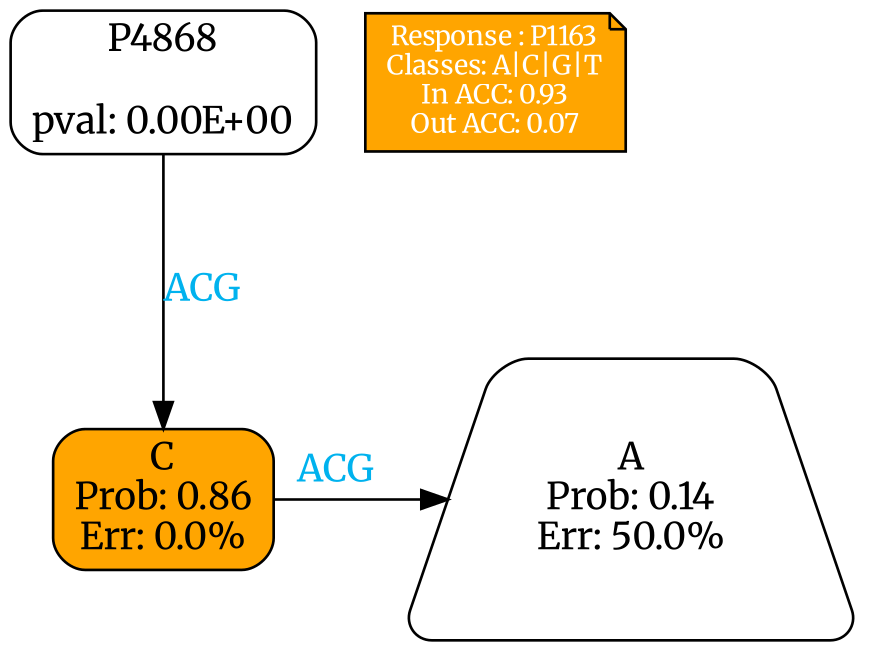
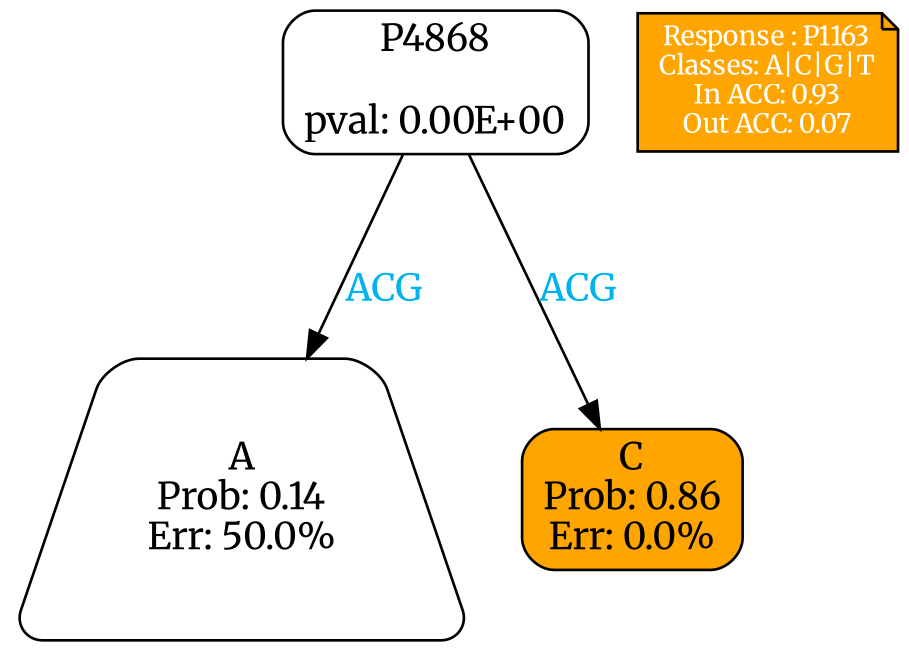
(348, 500) -> (361, 244)
